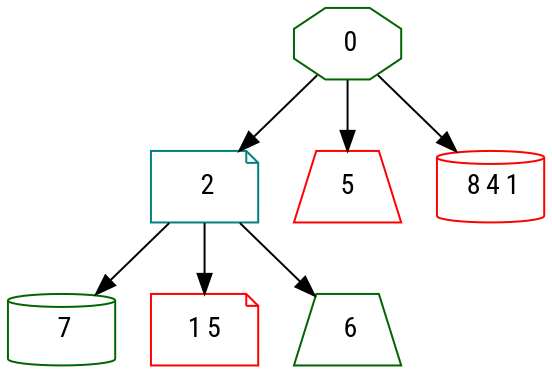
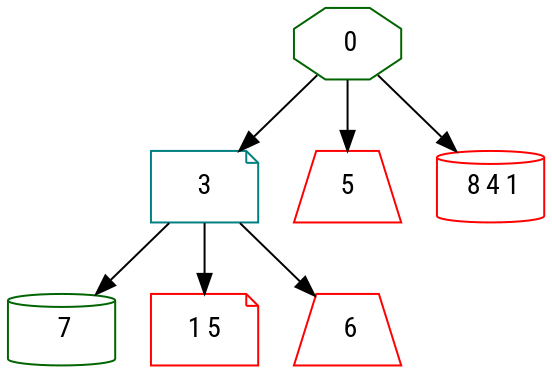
(205, 187) -> (205, 187)
(348, 330) -> (348, 330)
